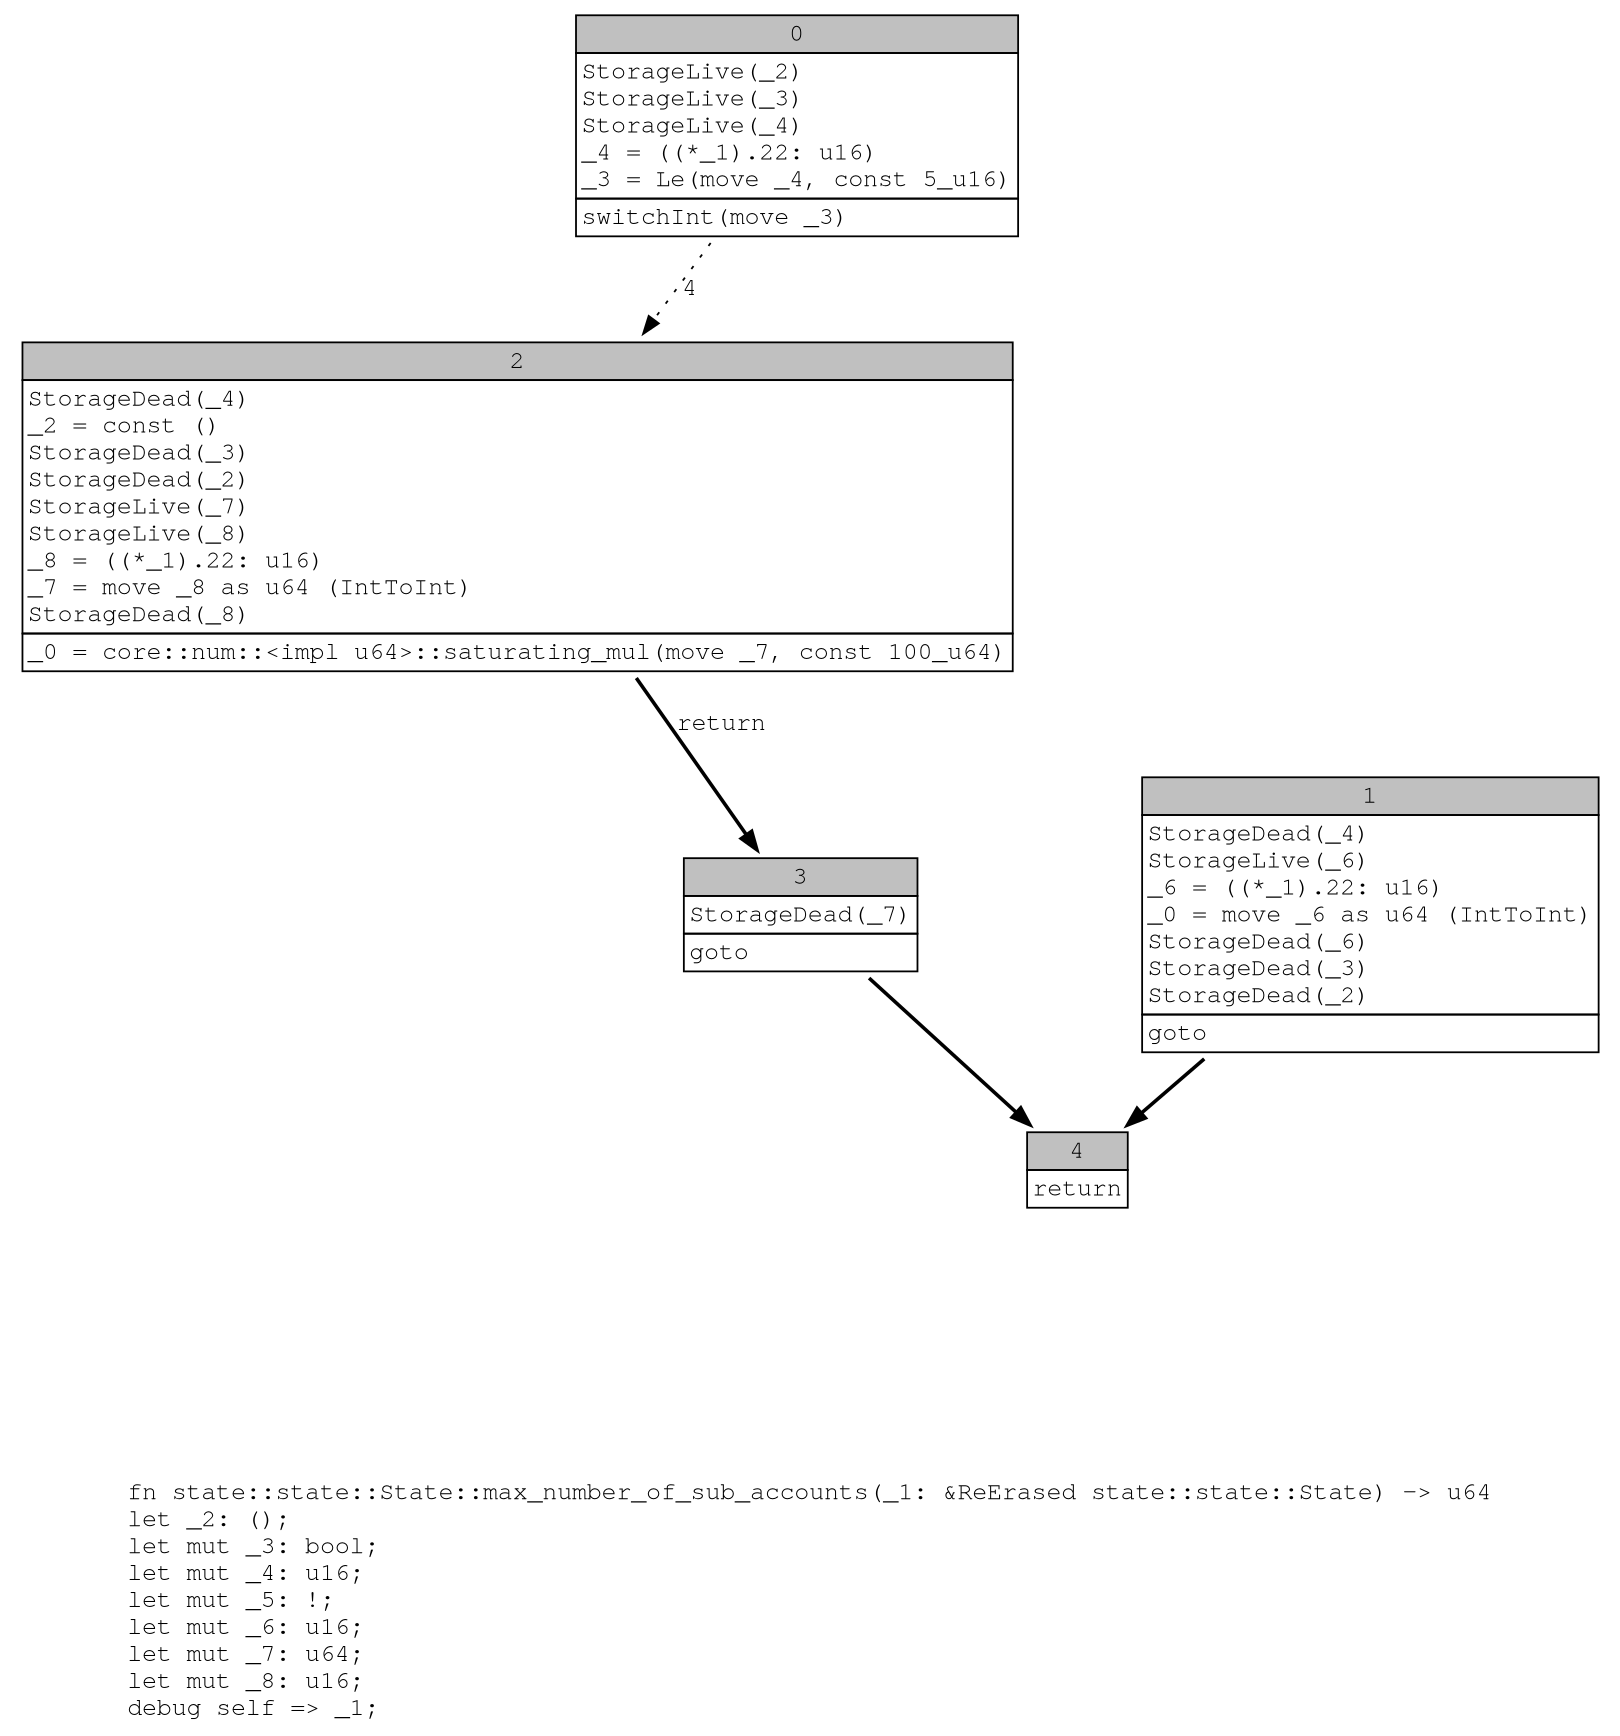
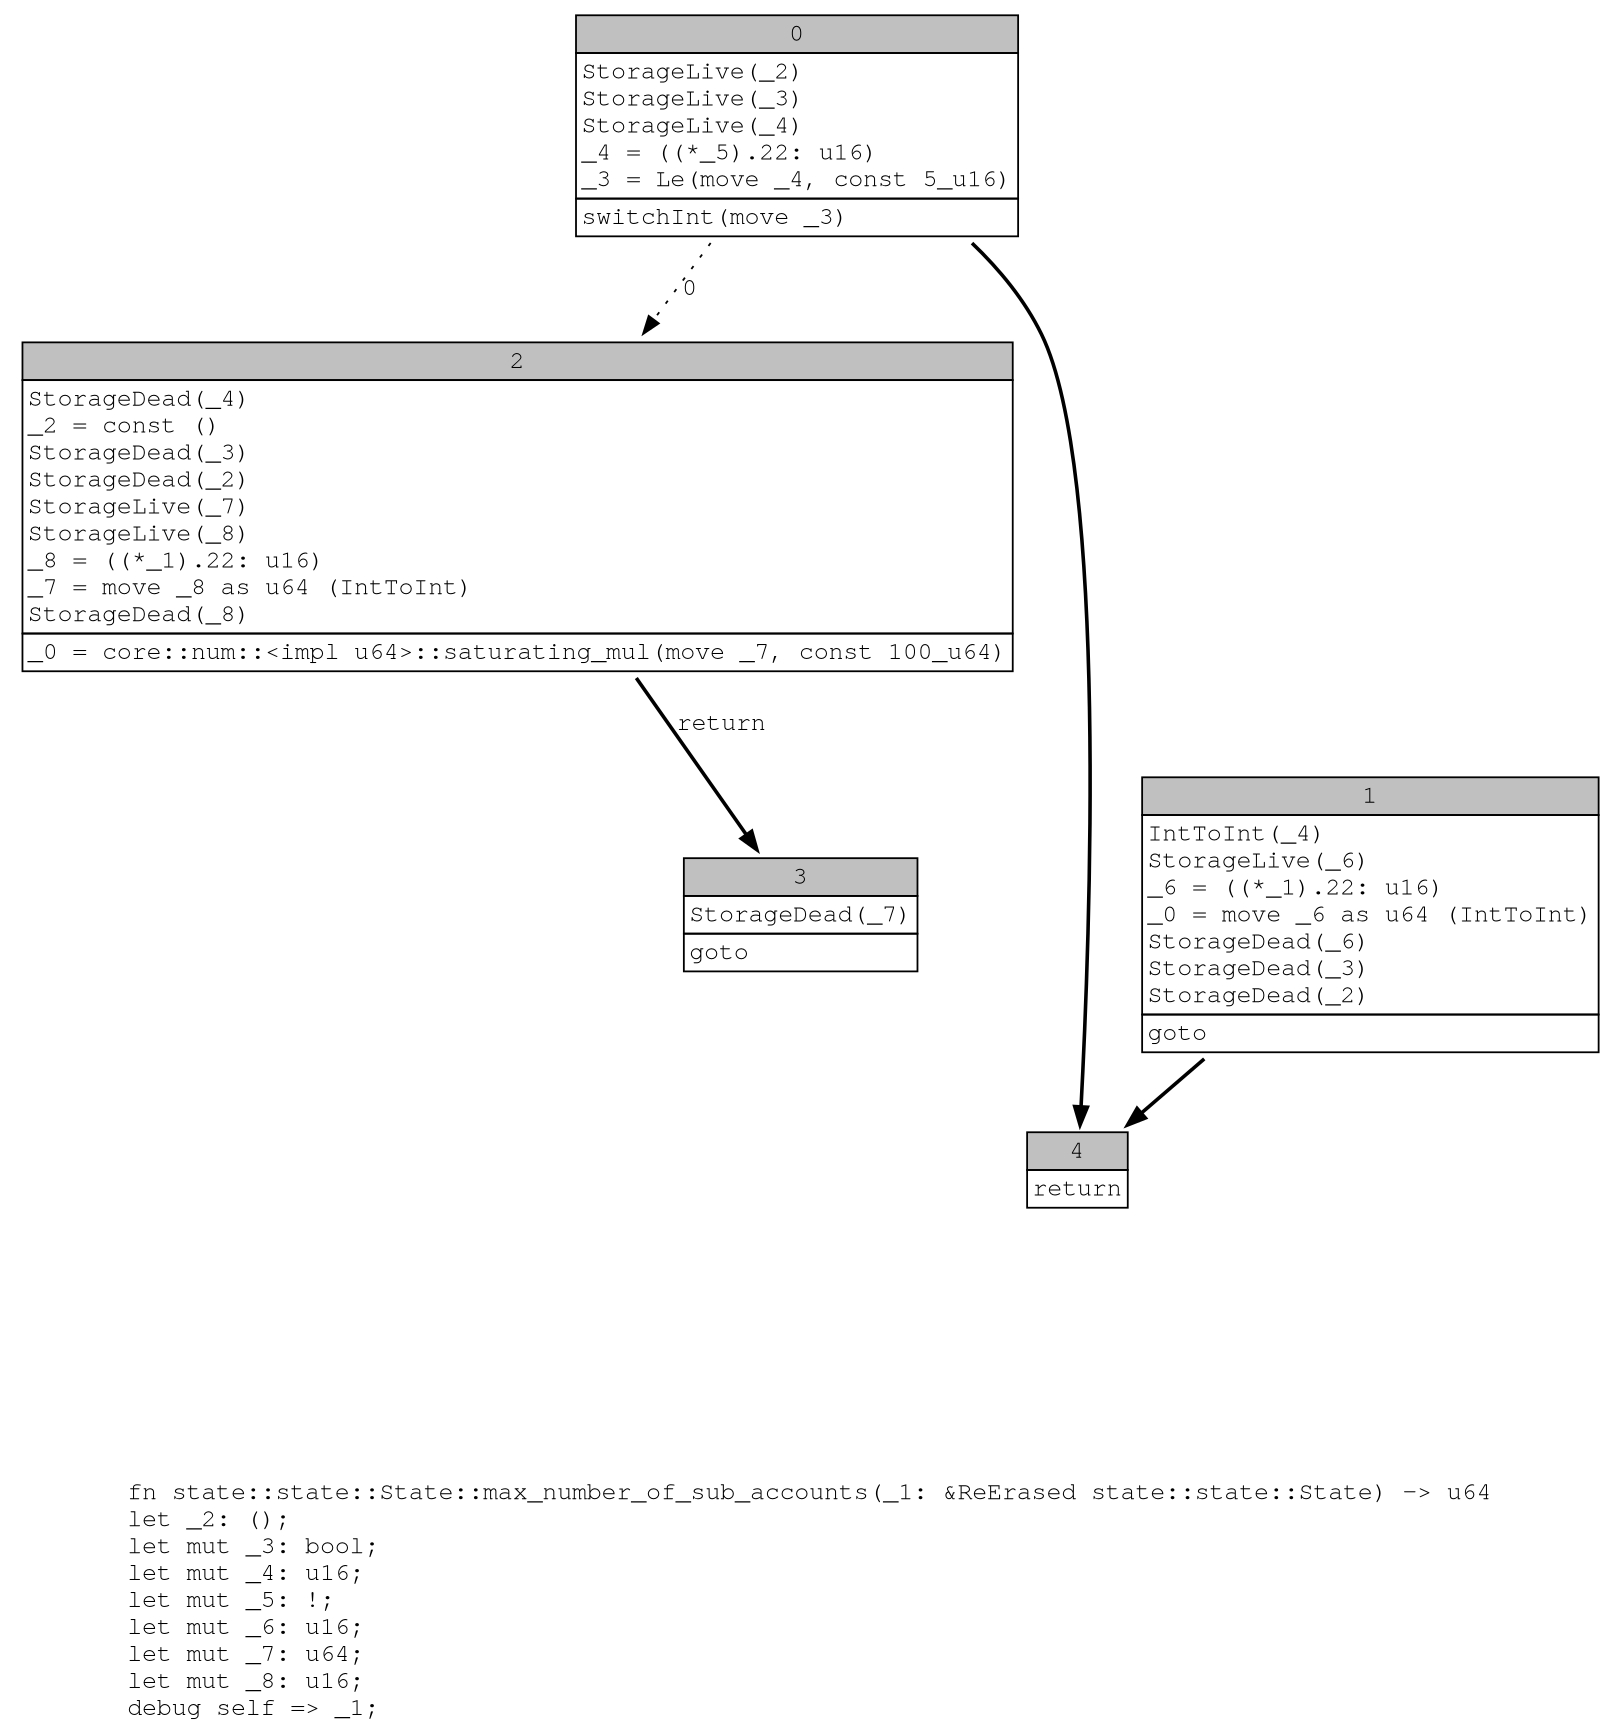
(731, 152) -> (731, 152)
(690, 288) -> (690, 288)
(1259, 833) -> (1237, 833)
(943, 1045) -> (1088, 661)
